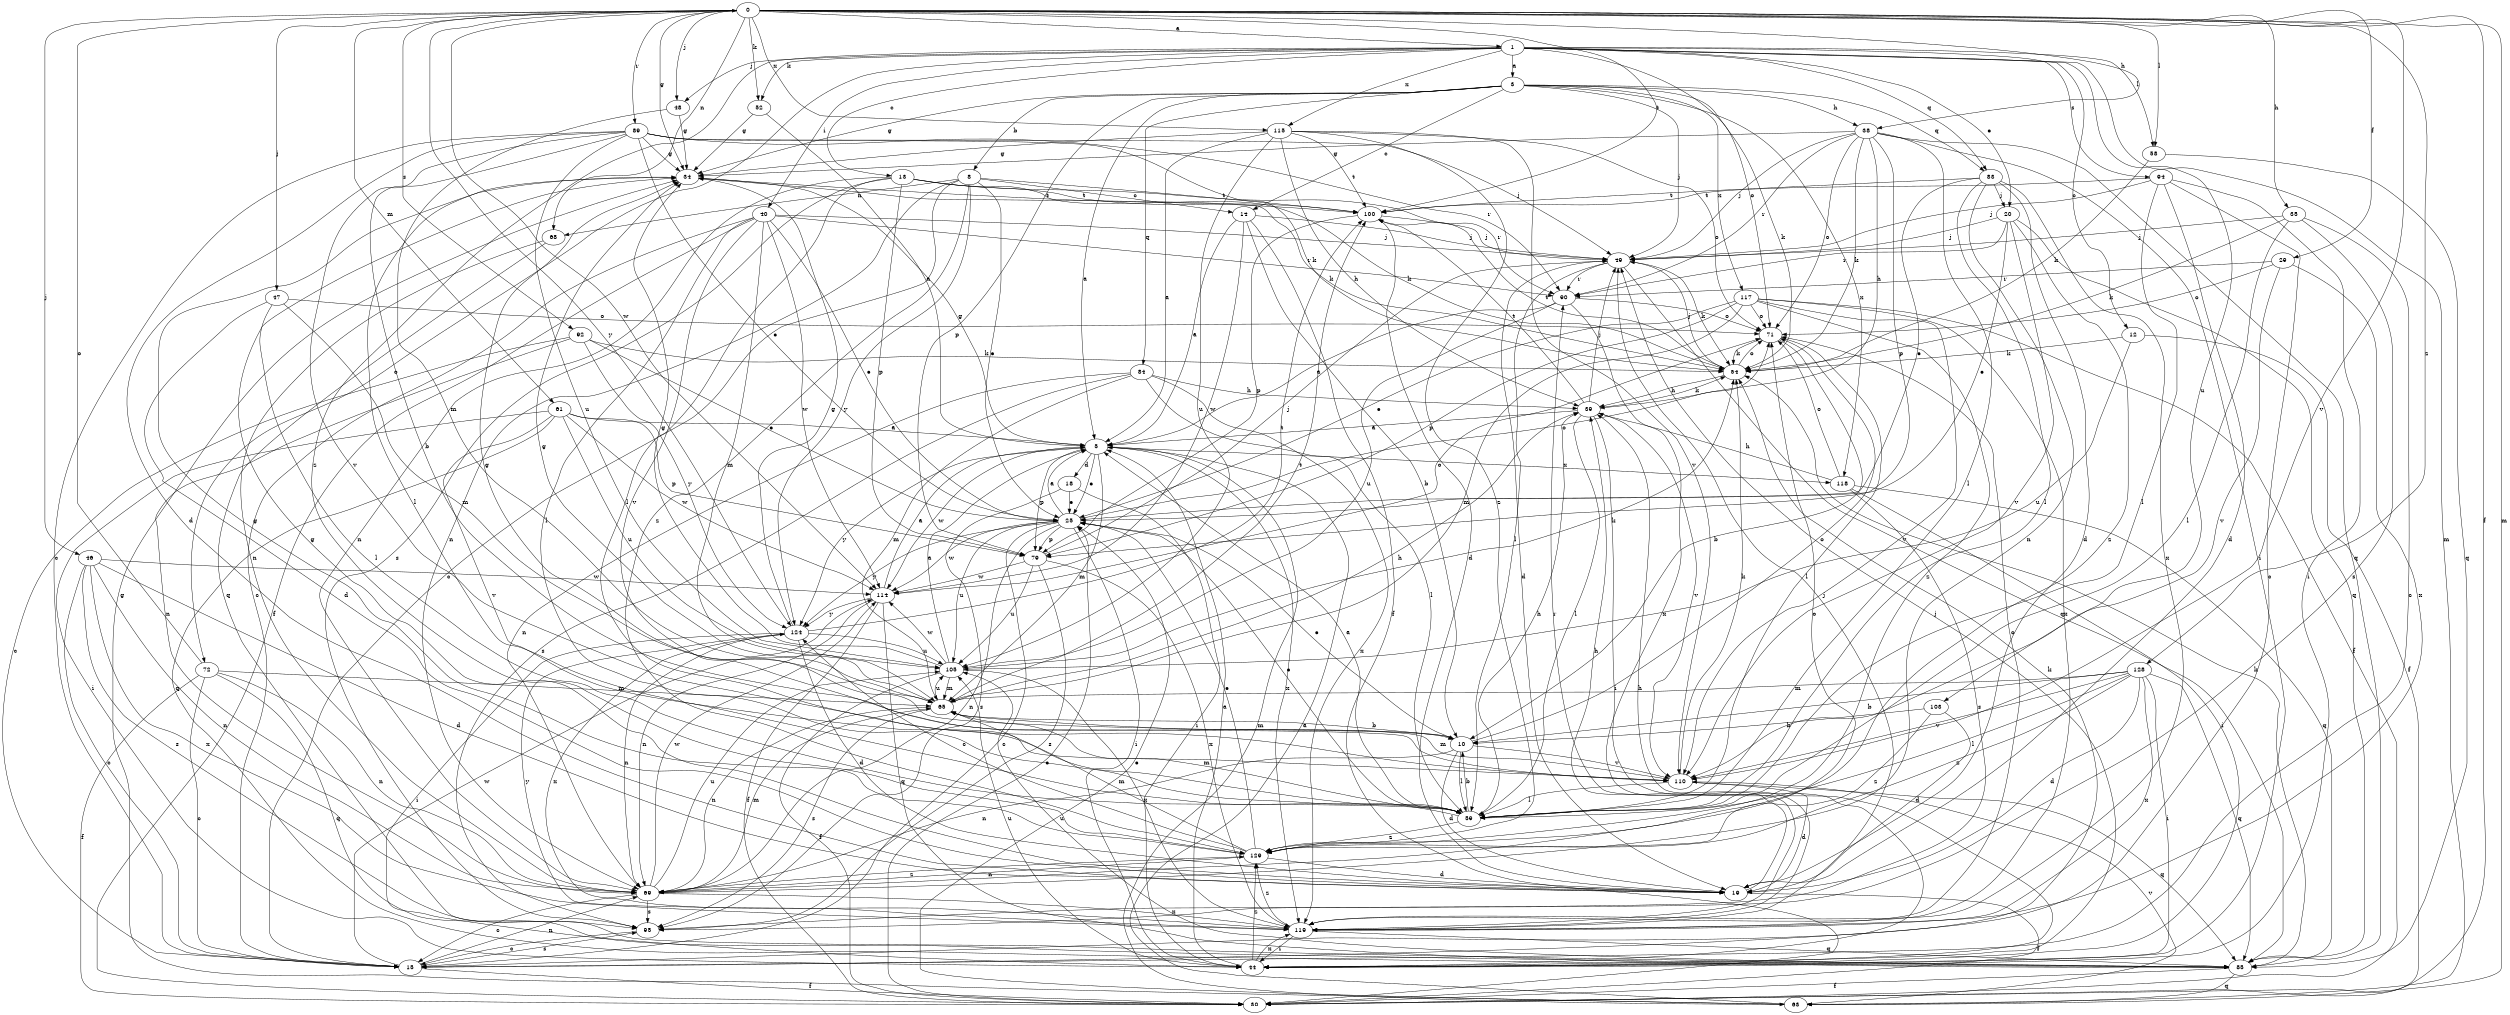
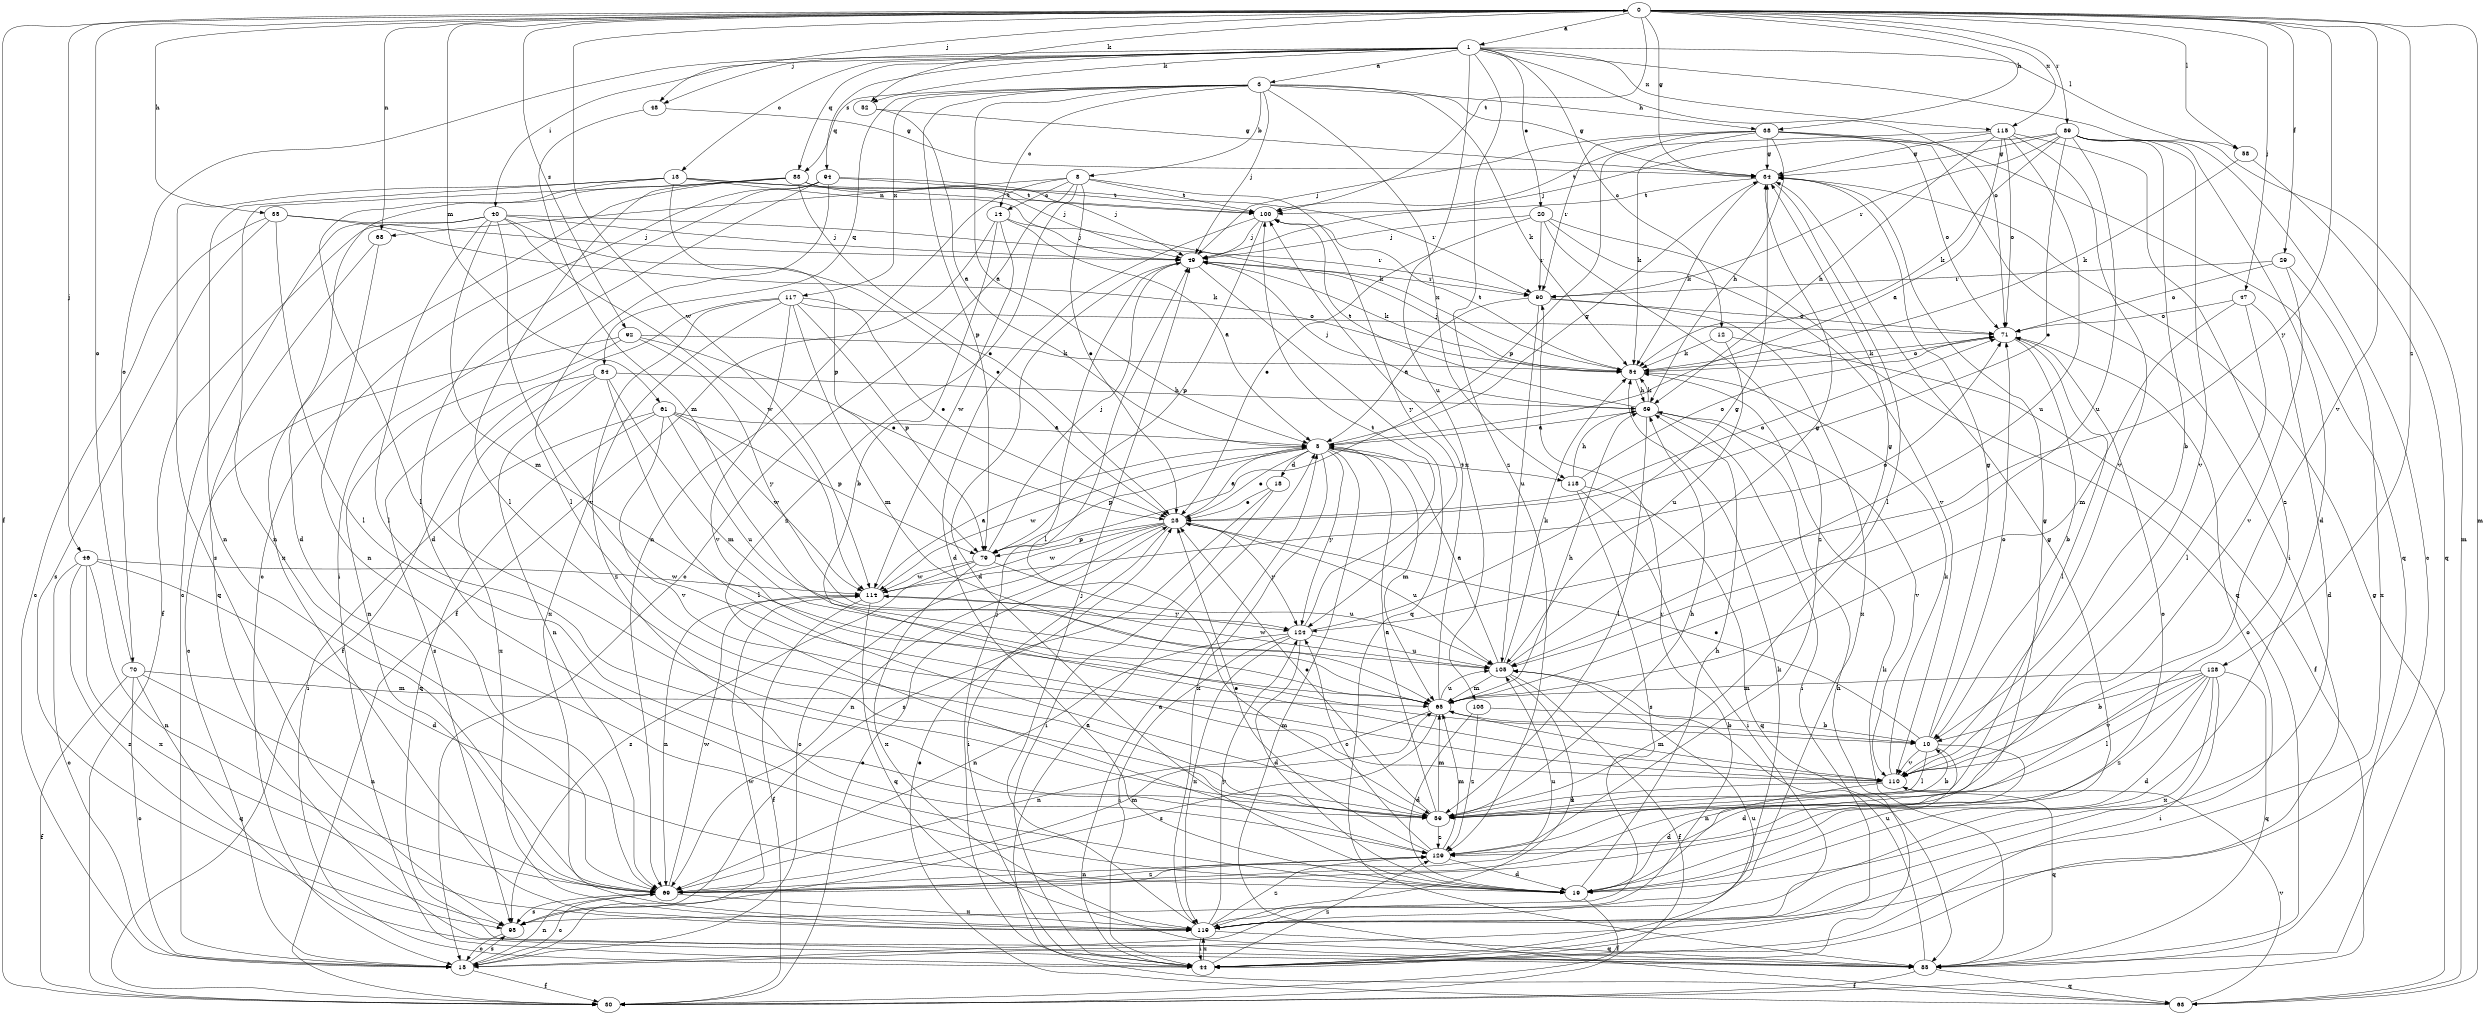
(1999, 194) -> (1031, 207)
(1879, 589) -> none
(207, 670) -> (133, 670)
